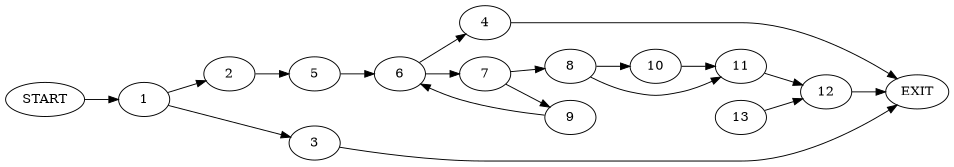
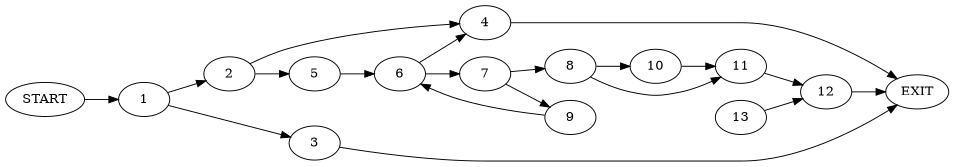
none -> (348, 36)
